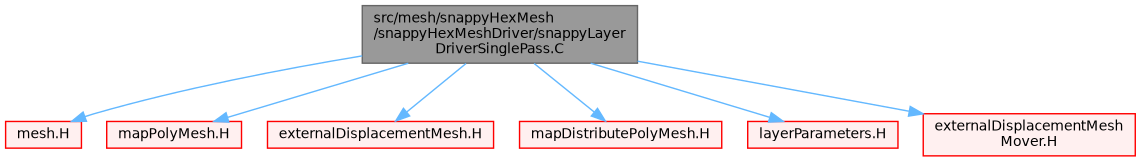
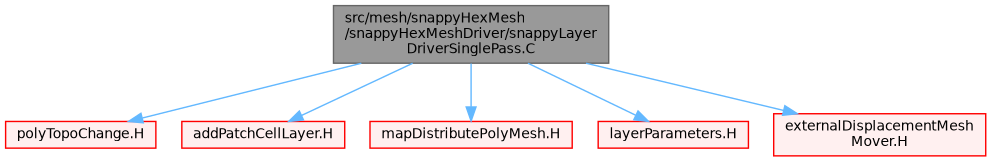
(44, 135) -> (81, 135)
(174, 135) -> none
(381, 135) -> (263, 135)
